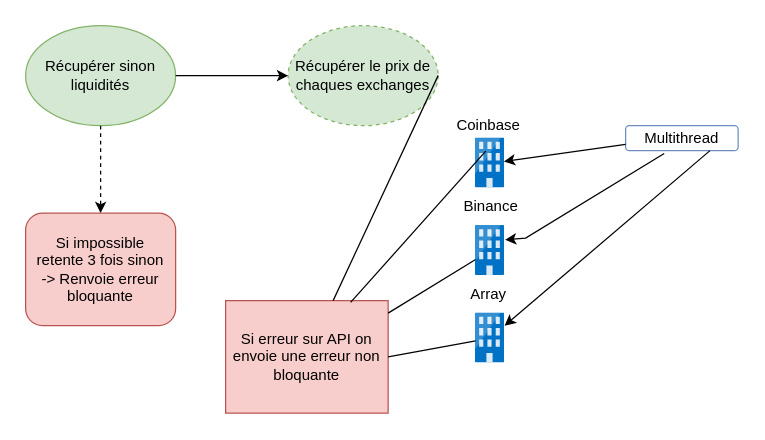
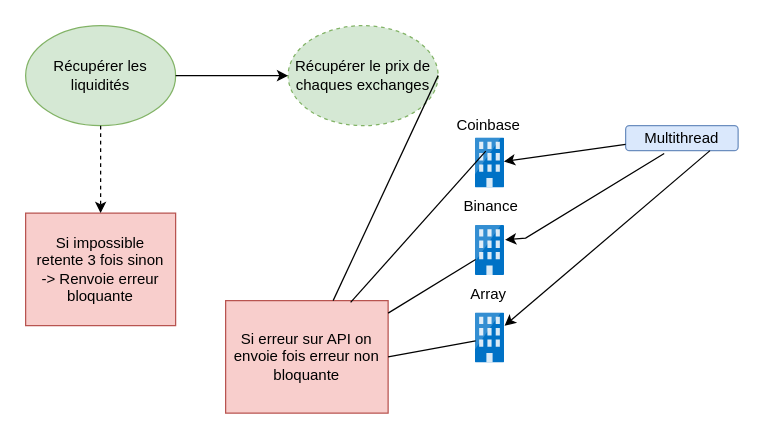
(101, 76) -> (101, 76)
(682, 138) -> (682, 138)
(101, 269) -> (101, 269)
(307, 357) -> (307, 357)
